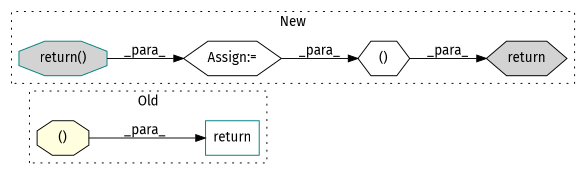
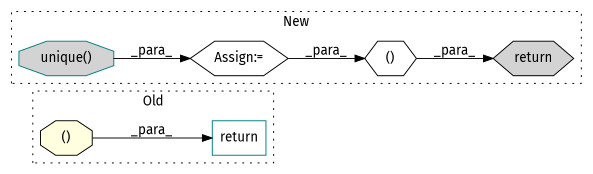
(63, 58) -> (66, 58)
